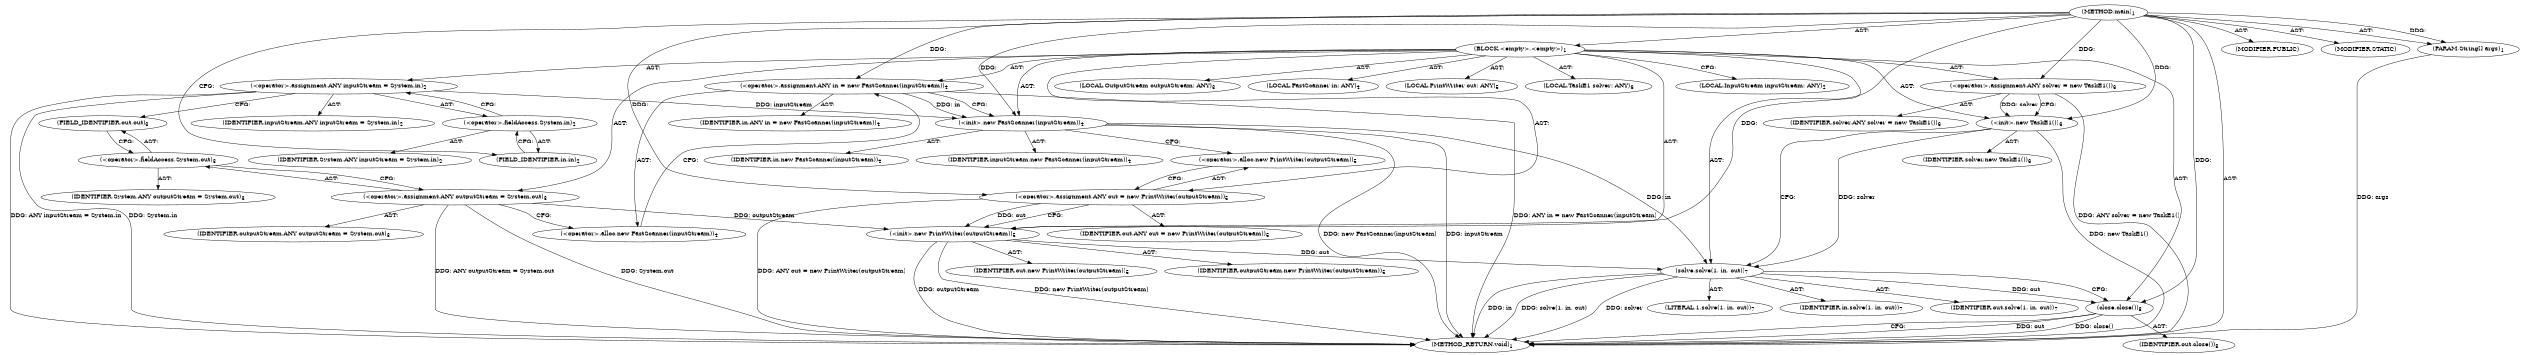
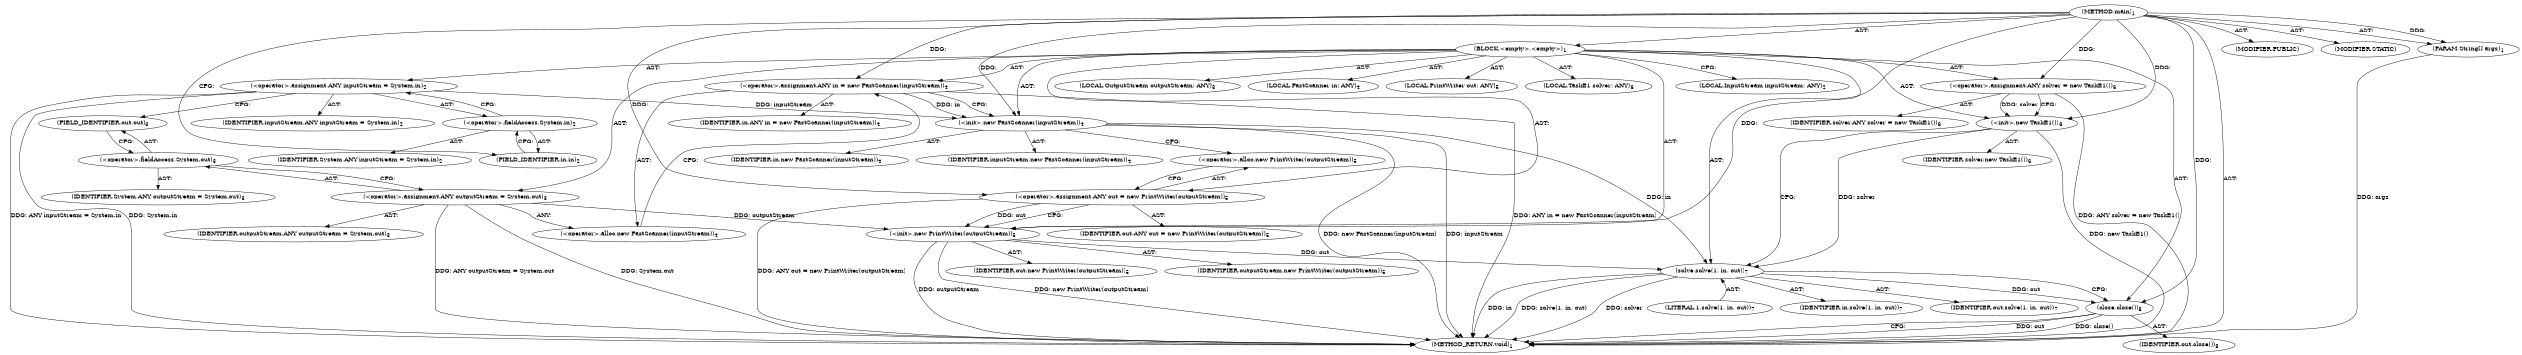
(545, 216) -> (545, 216)
(1709, 288) -> (1726, 292)
